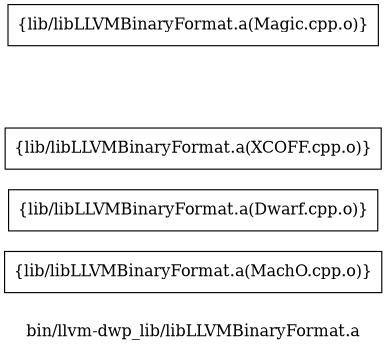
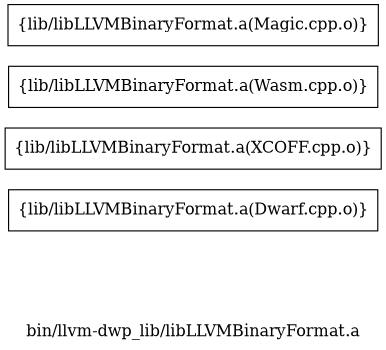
none -> (193, 87)
(193, 272) -> none
